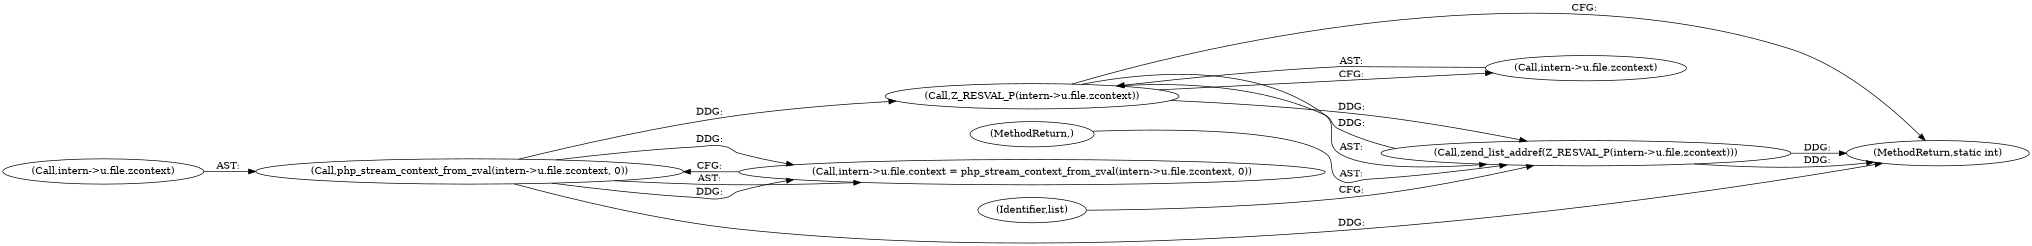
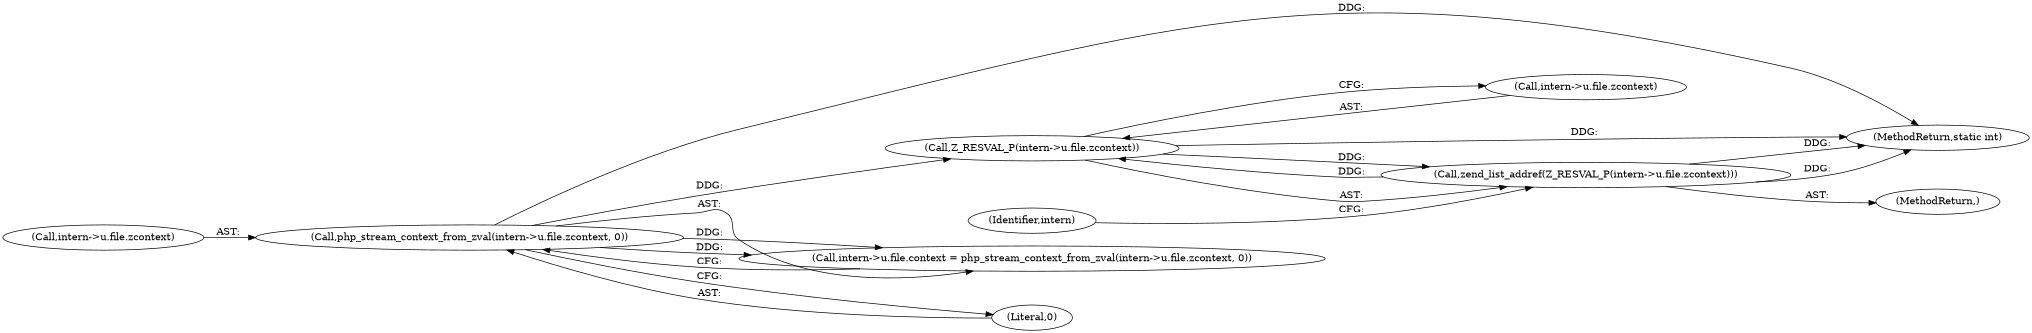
(1586, 8) -> (1586, 132)
(1306, 145) -> (1767, 198)
(1032, 210) -> (1032, 221)
none -> (1032, 318)
